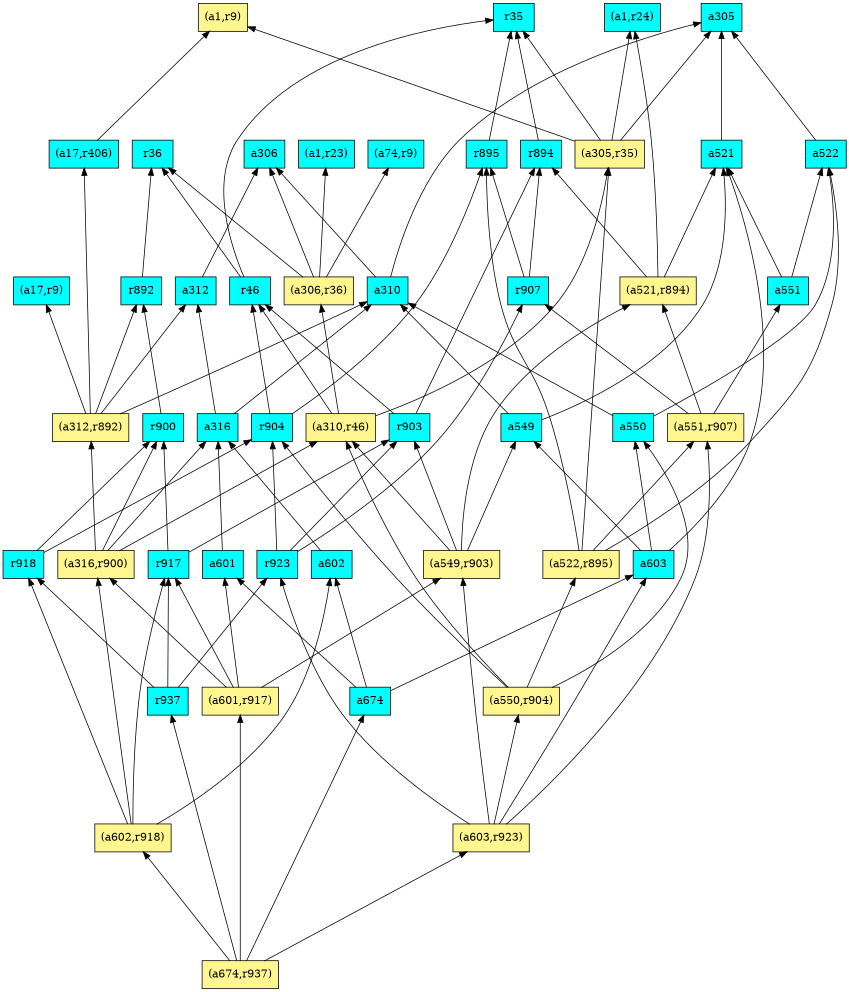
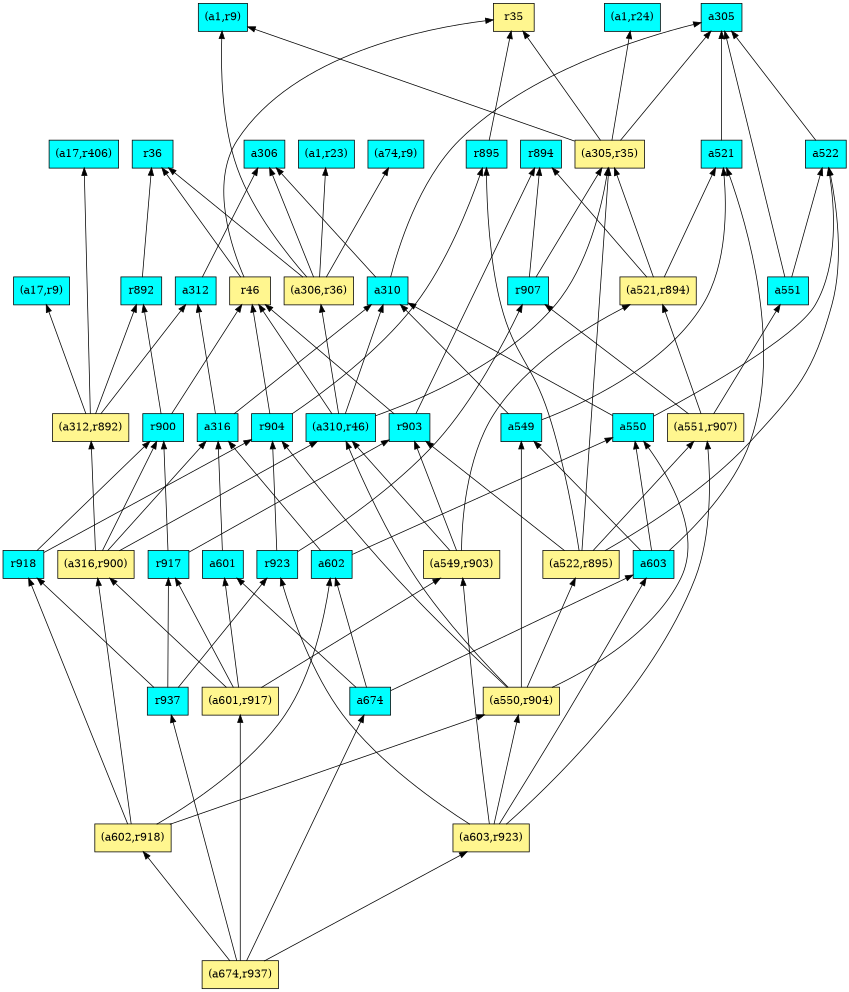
(223, 17) -> (223, 17)
(514, 17) -> (514, 17)
(151, 89) -> (237, 168)
(529, 95) -> none
(653, 157) -> (635, 226)
(757, 226) -> (756, 158)
(510, 231) -> (567, 226)
(250, 291) -> (250, 291)
(240, 360) -> (361, 368)
none -> (203, 365)
(341, 428) -> (341, 428)
none -> (479, 498)
(341, 499) -> (498, 498)
(490, 499) -> (521, 568)
(139, 704) -> (324, 771)
